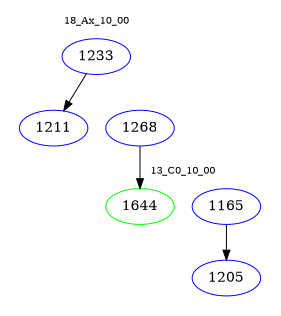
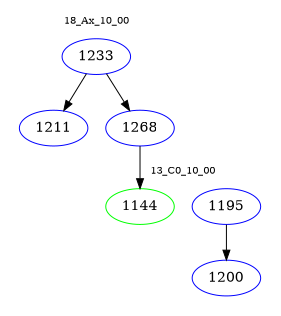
none -> (115, 88)
(140, 207) -> (140, 207)
(226, 207) -> (226, 207)
(226, 278) -> (226, 278)
